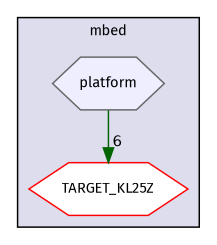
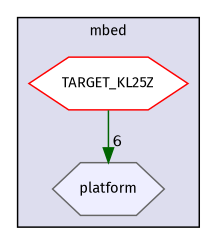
(108, 129) -> (108, 129)
